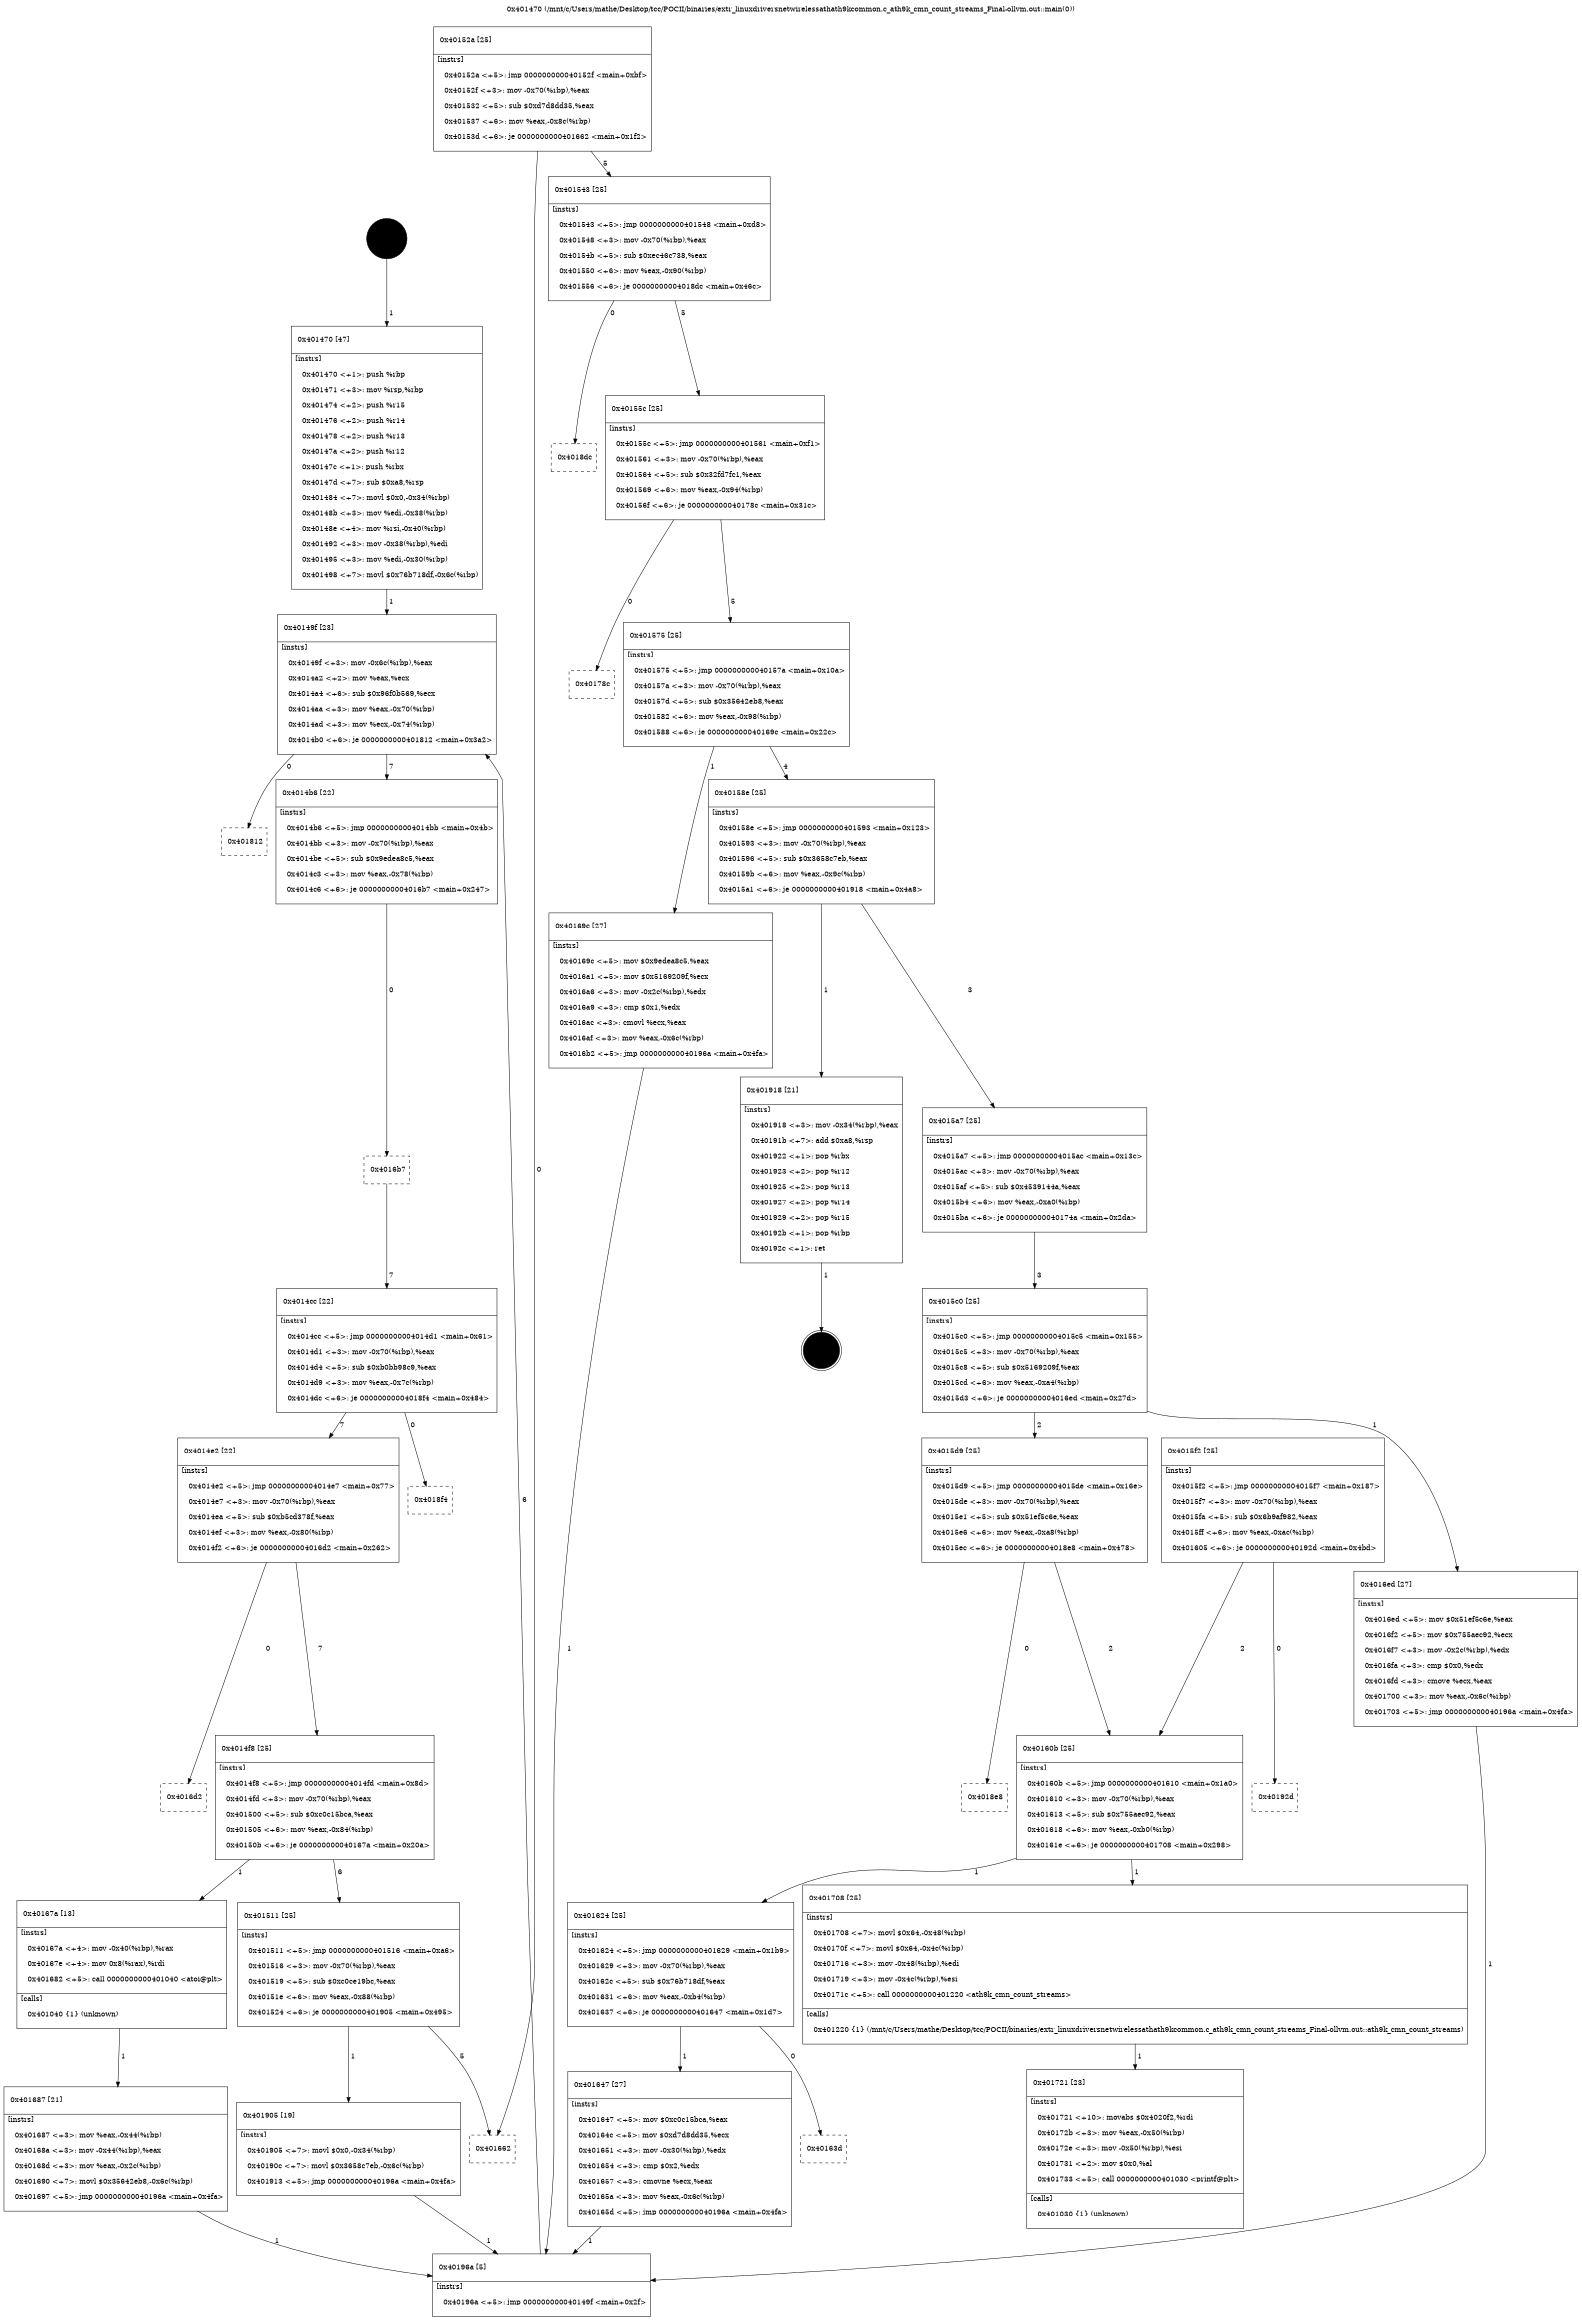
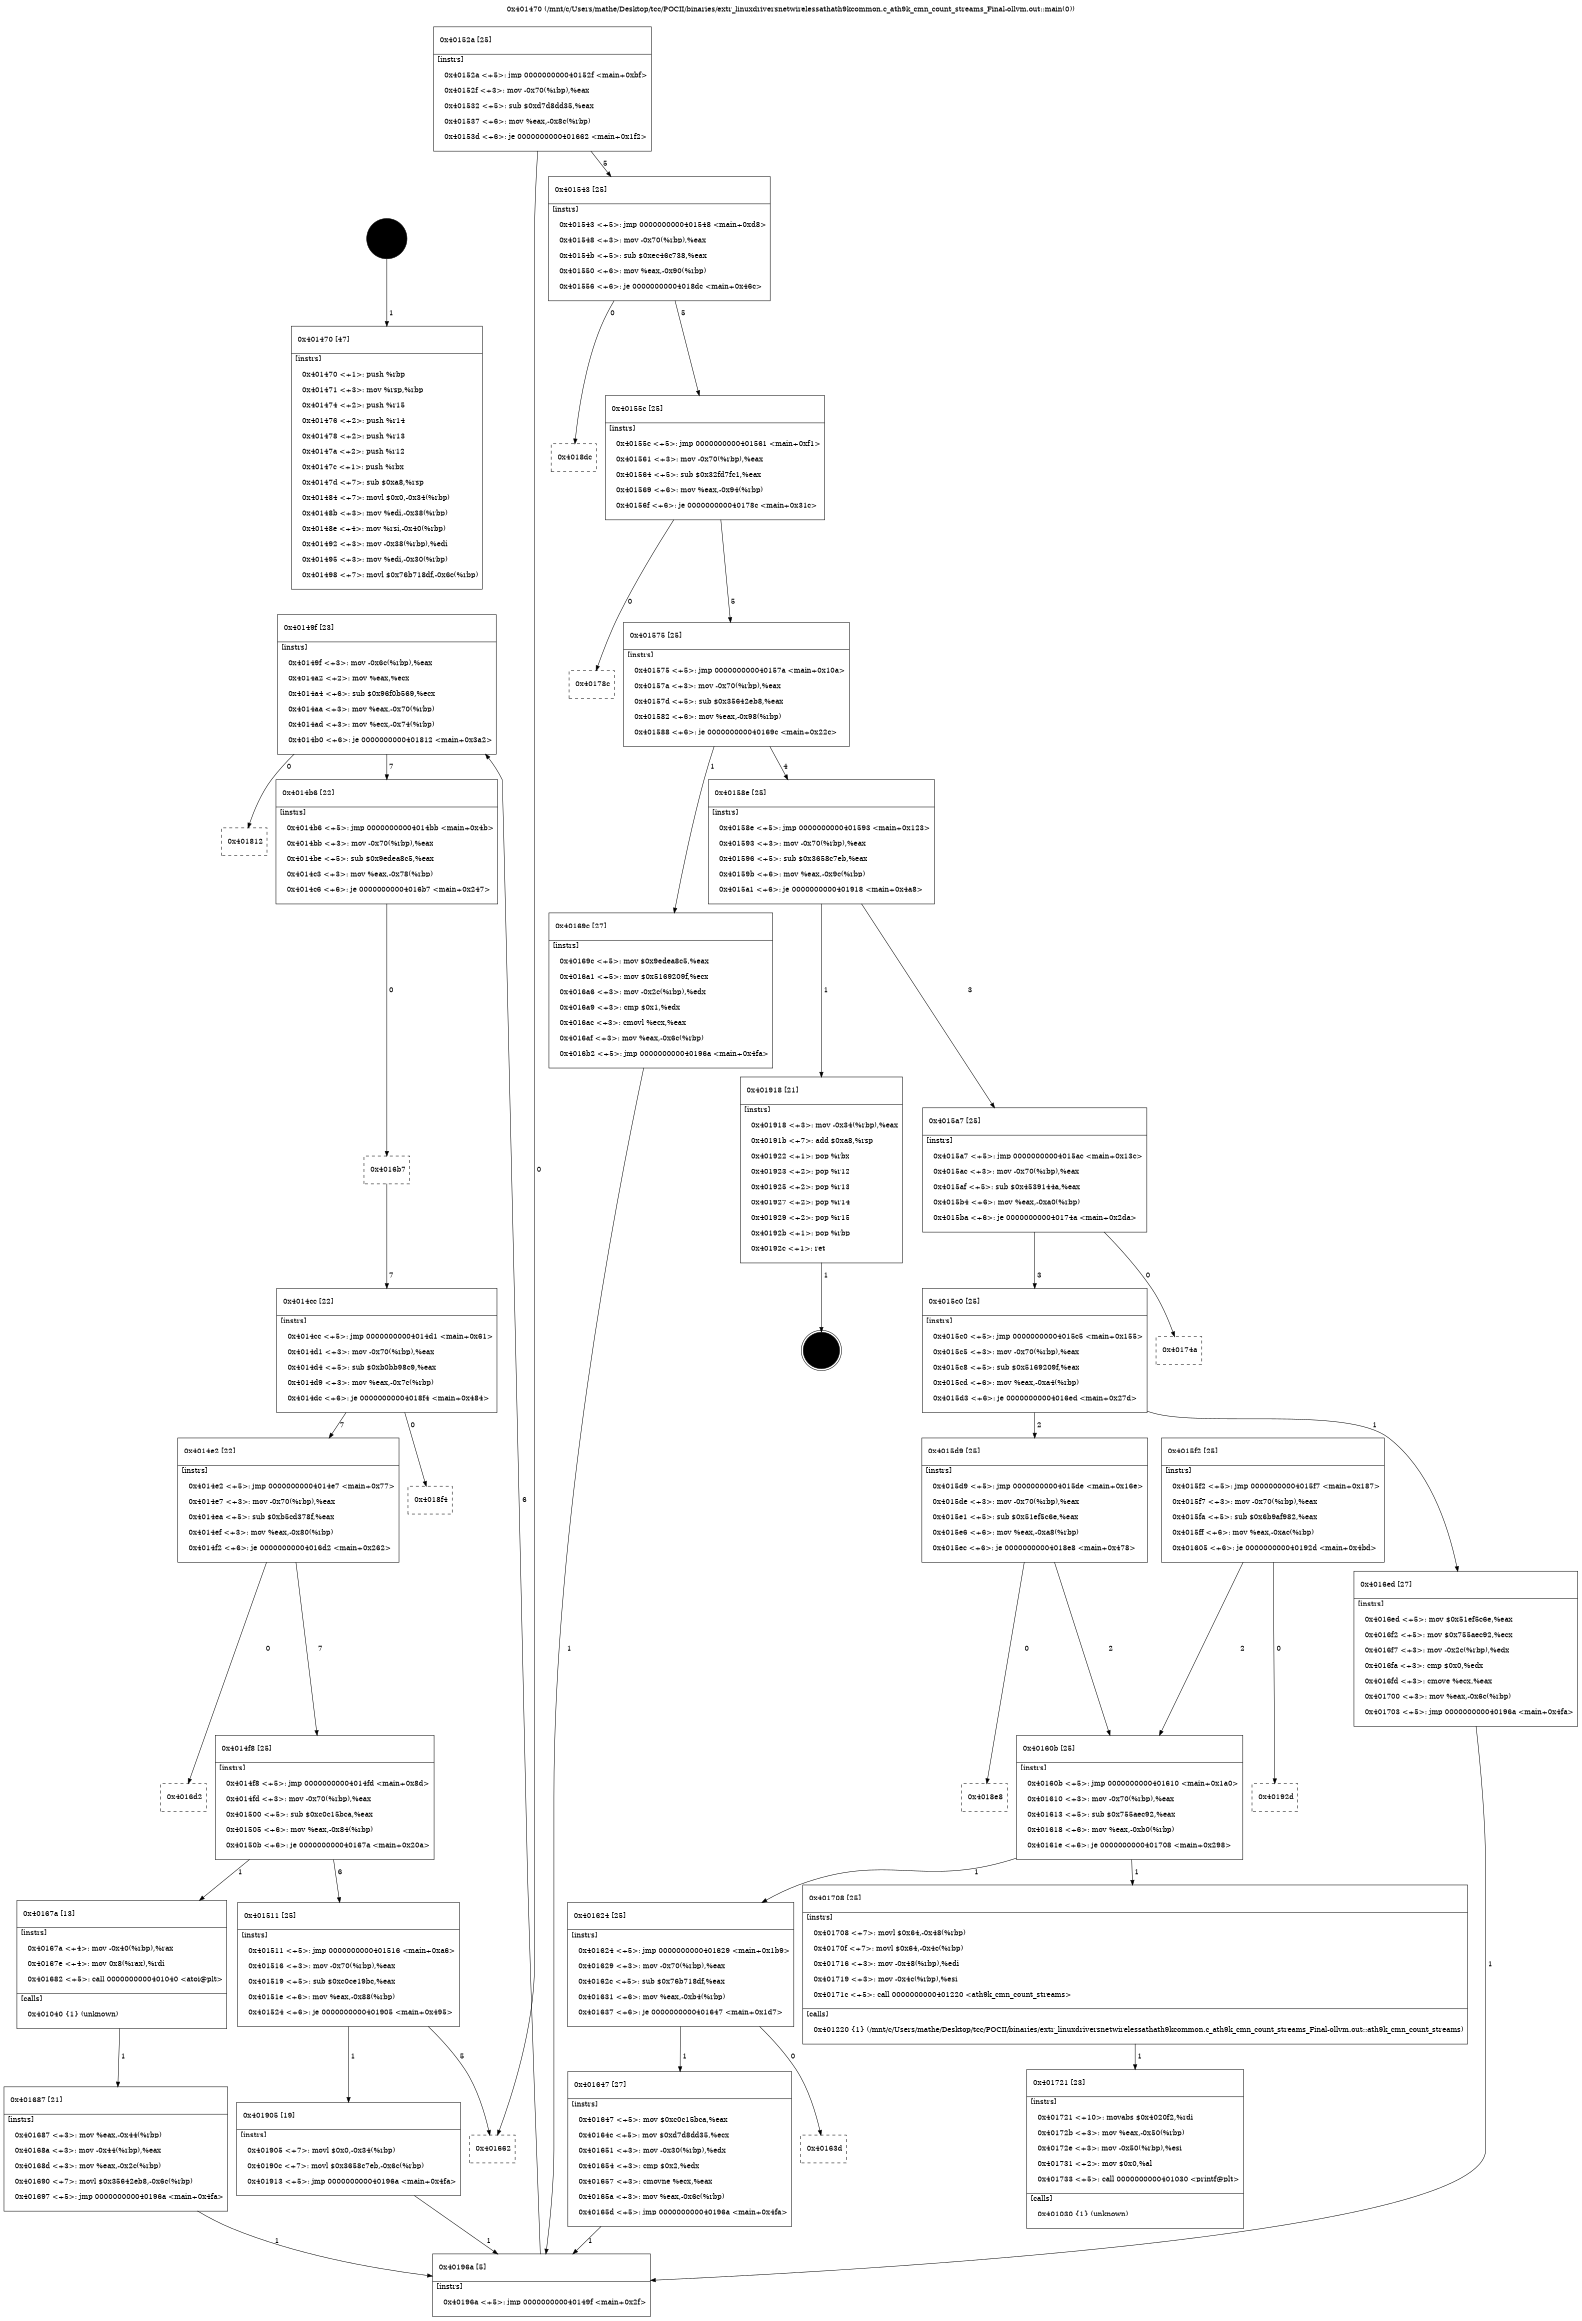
(387, 599) -> none
none -> (1179, 1350)
